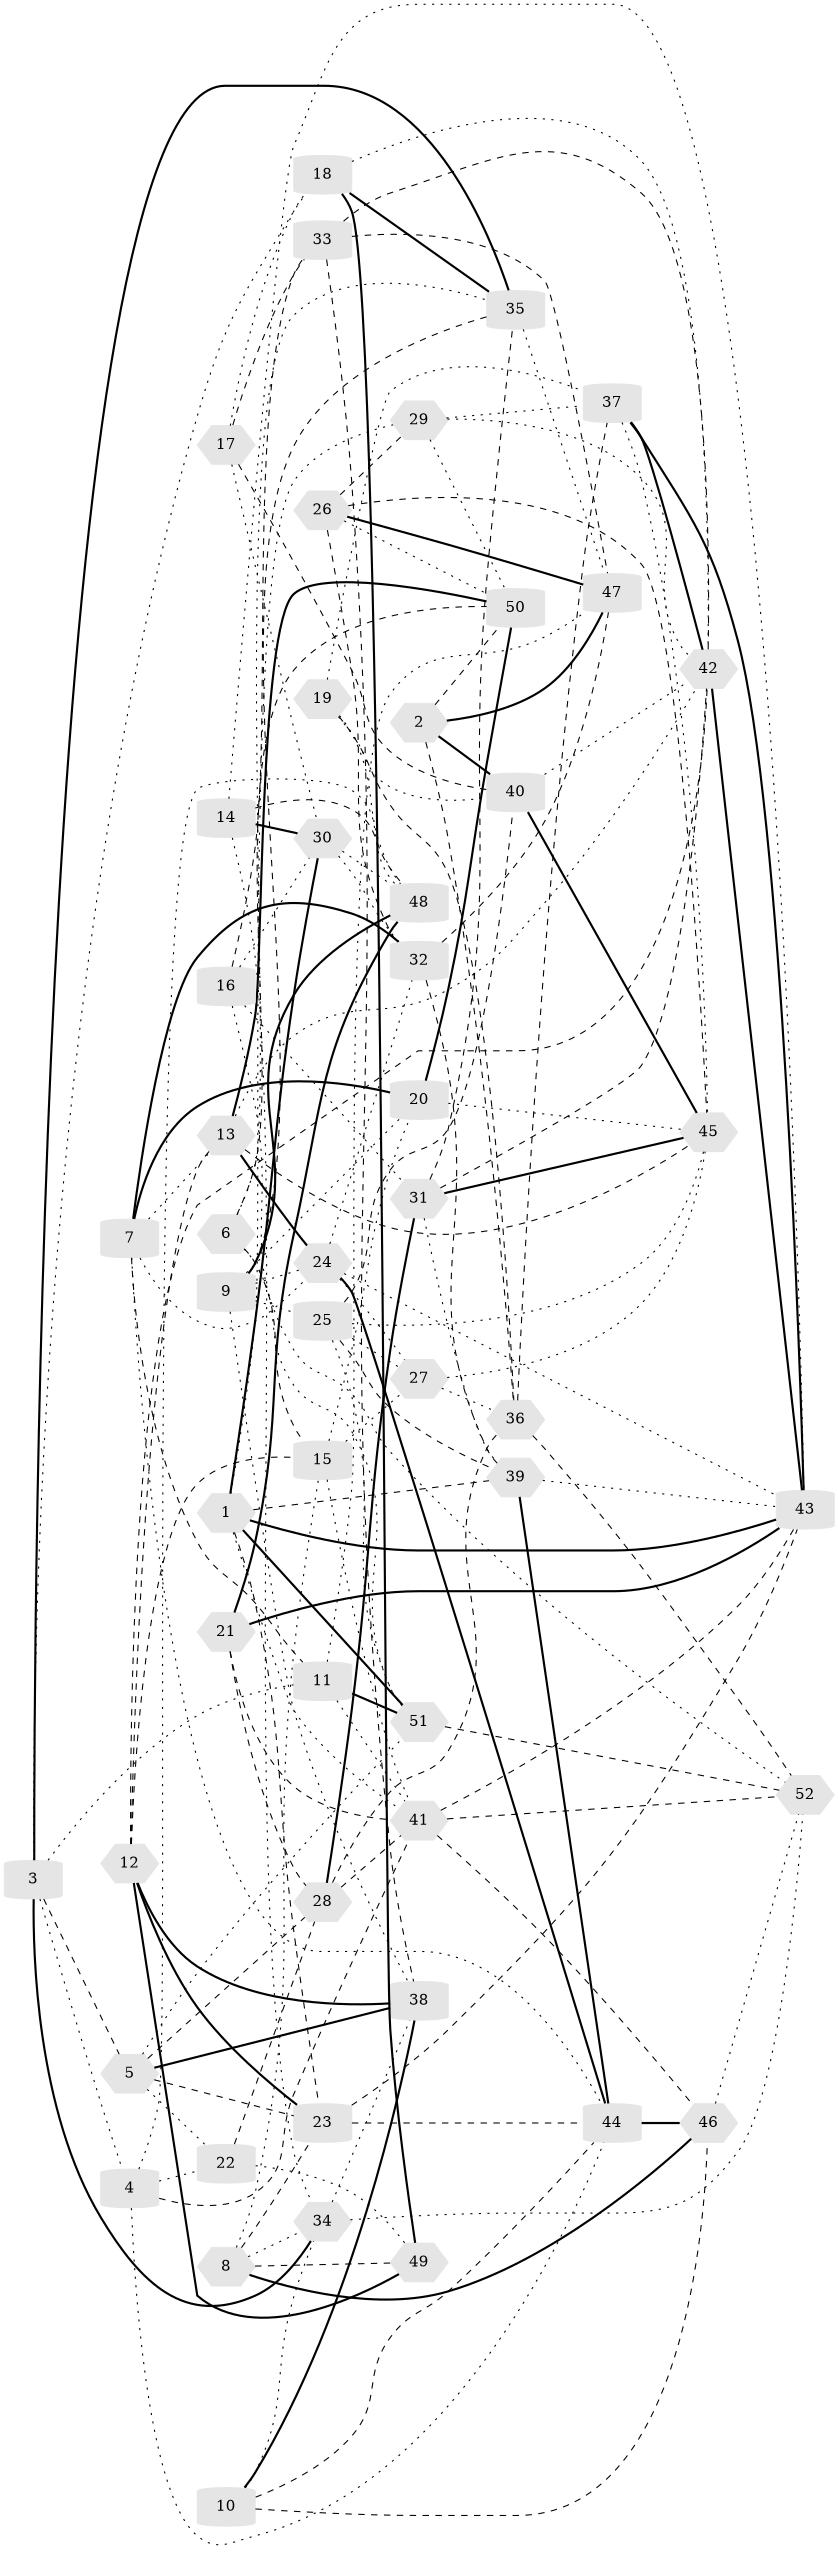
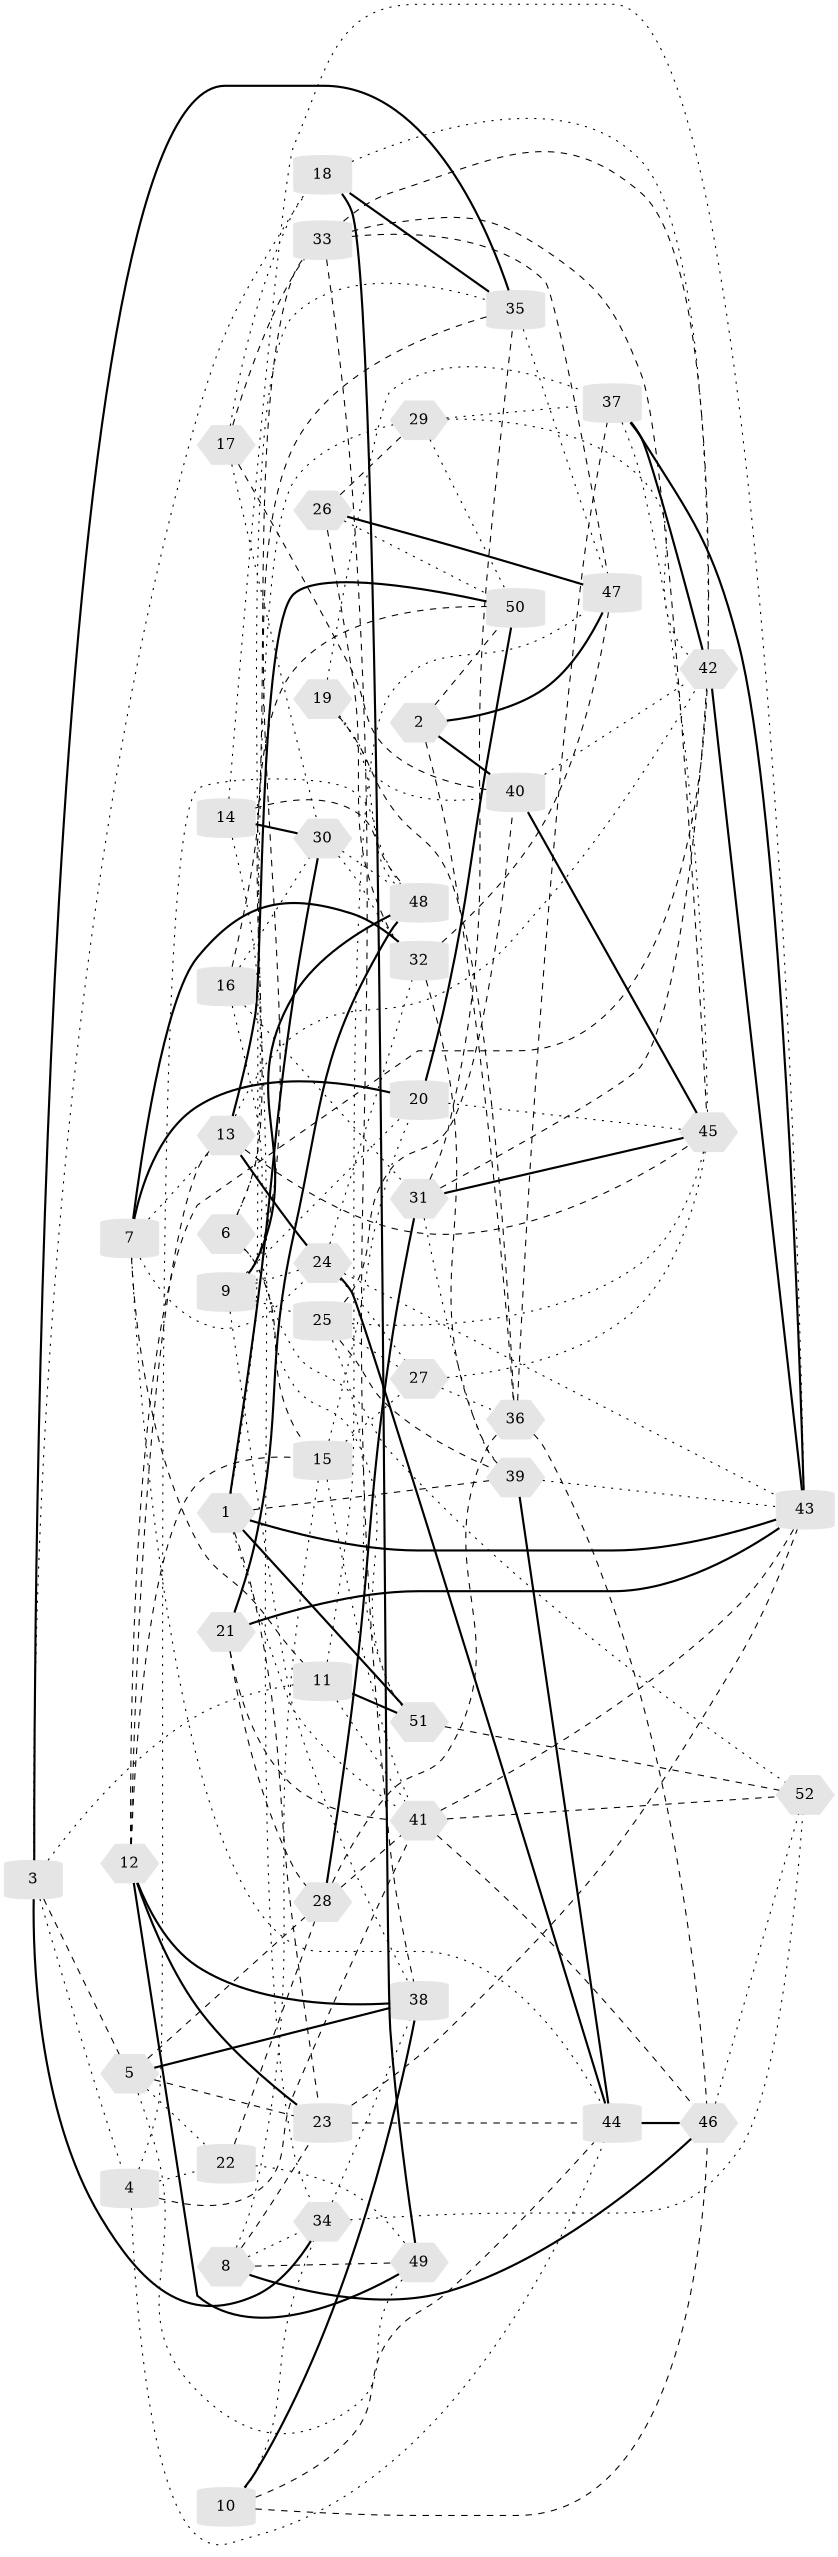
(664, 639) -> (652, 425)
(667, 1601) -> (656, 1759)
(245, 1914) -> (199, 2392)
